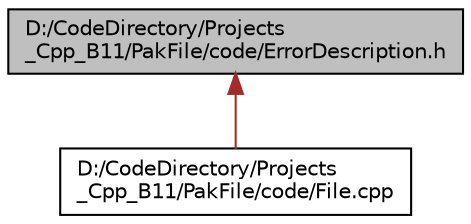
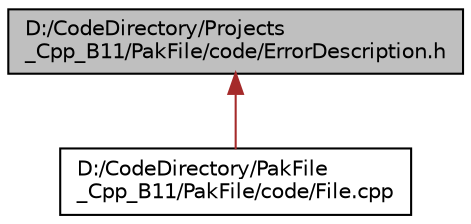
(236, 182) -> (236, 182)
